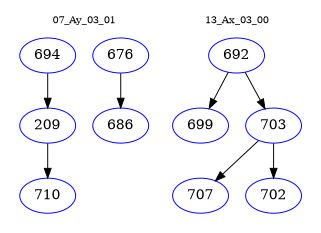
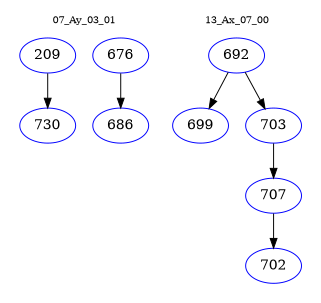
(237, 21) -> (237, 21)
(48, 55) -> none
(274, 156) -> (274, 226)
(48, 196) -> (48, 126)
